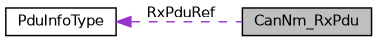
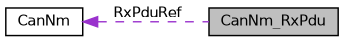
(61, 22) -> (44, 22)
